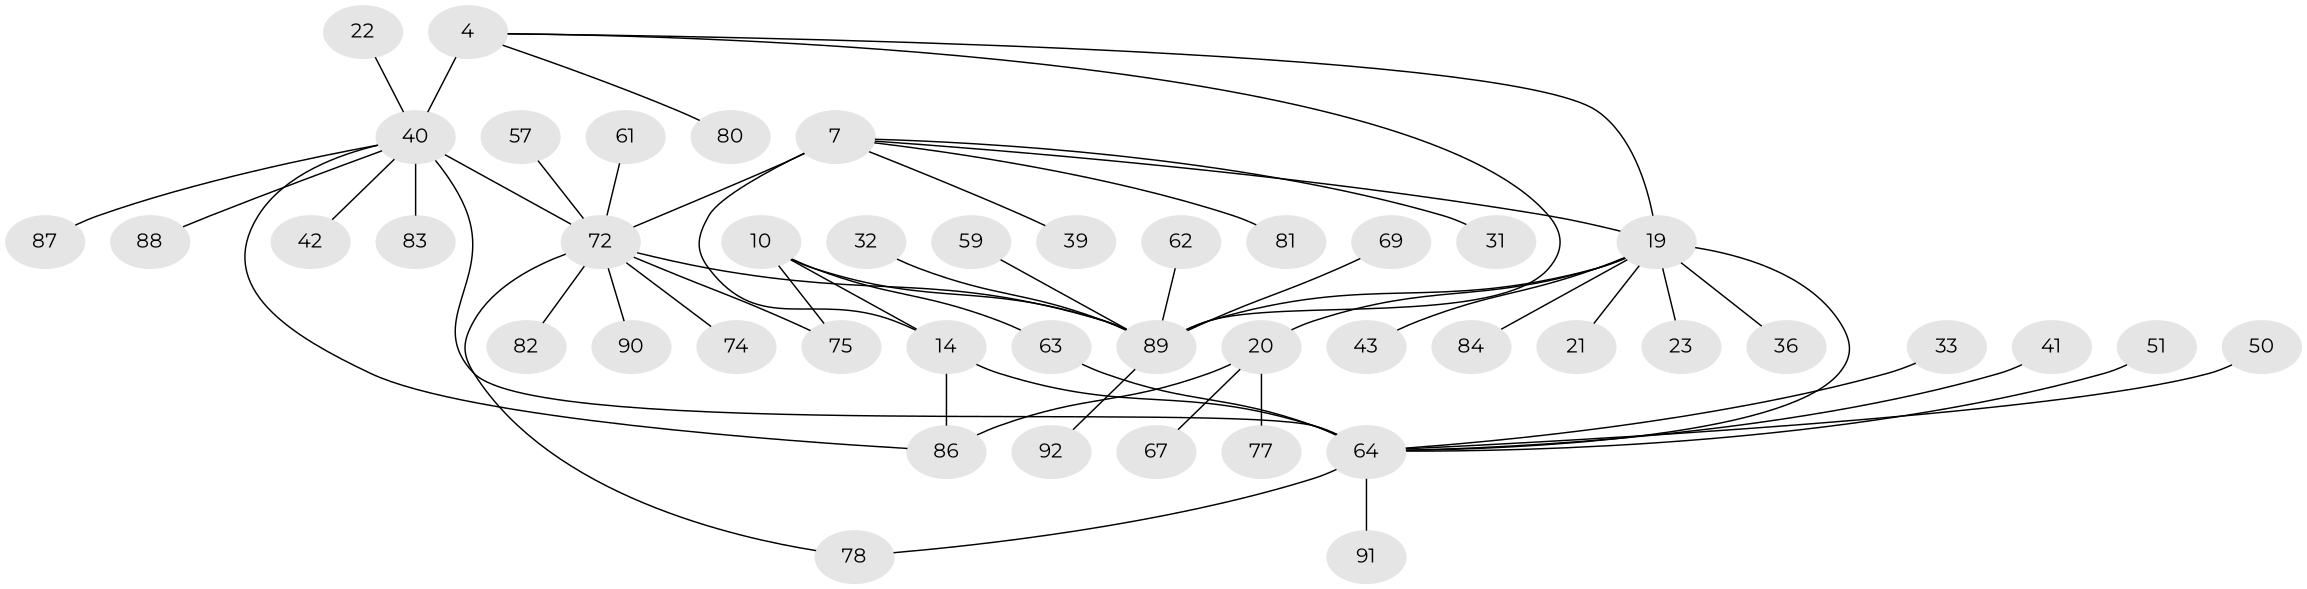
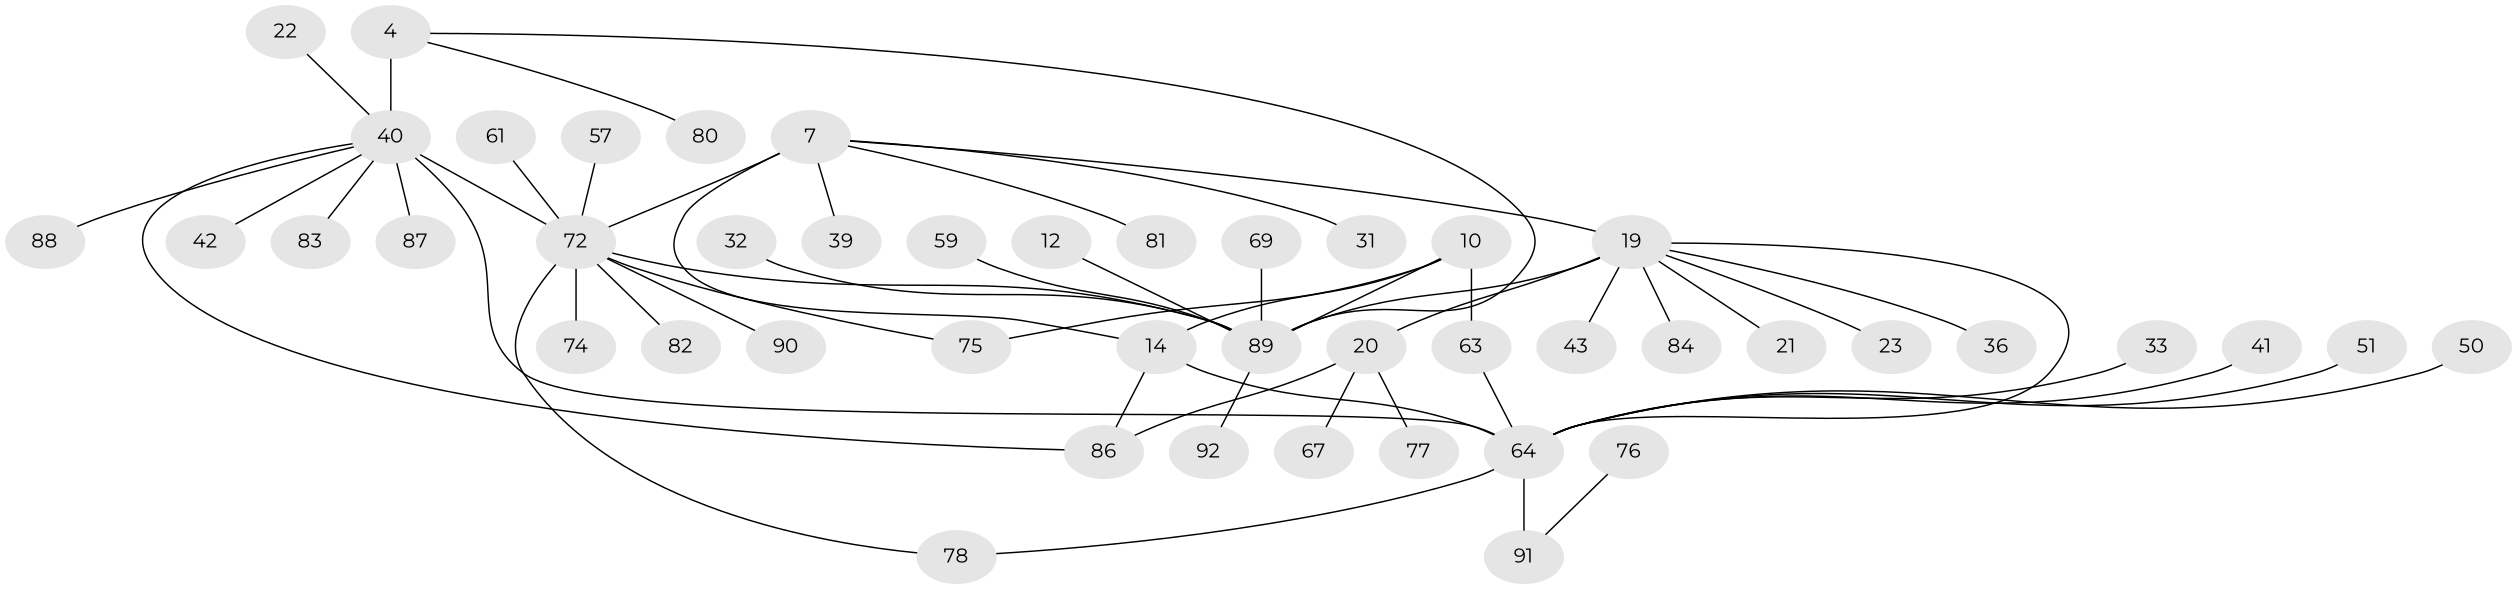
(1116, 51) -> none
(1181, 242) -> (1051, 242)
none -> (1629, 452)
